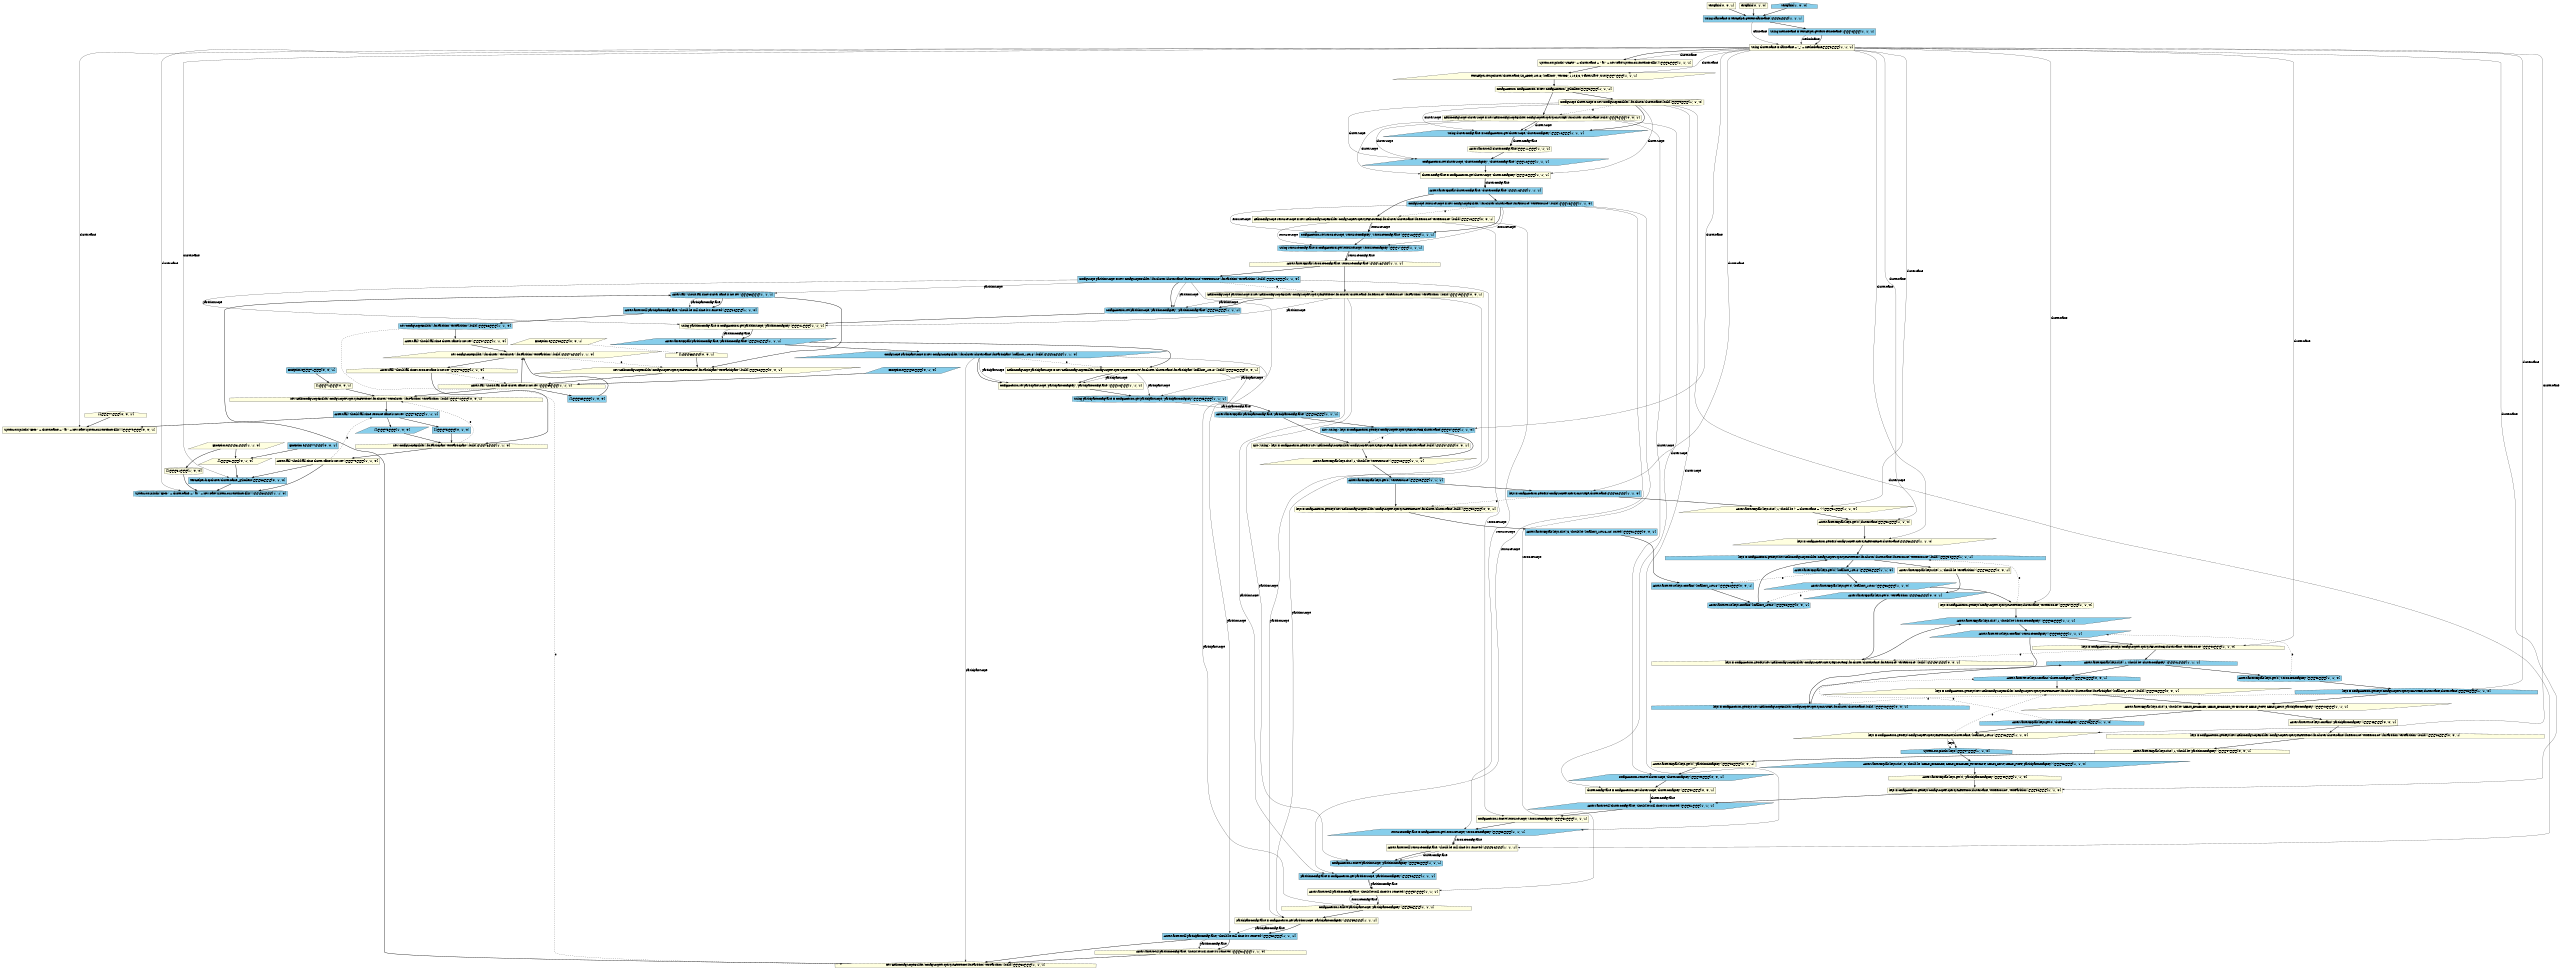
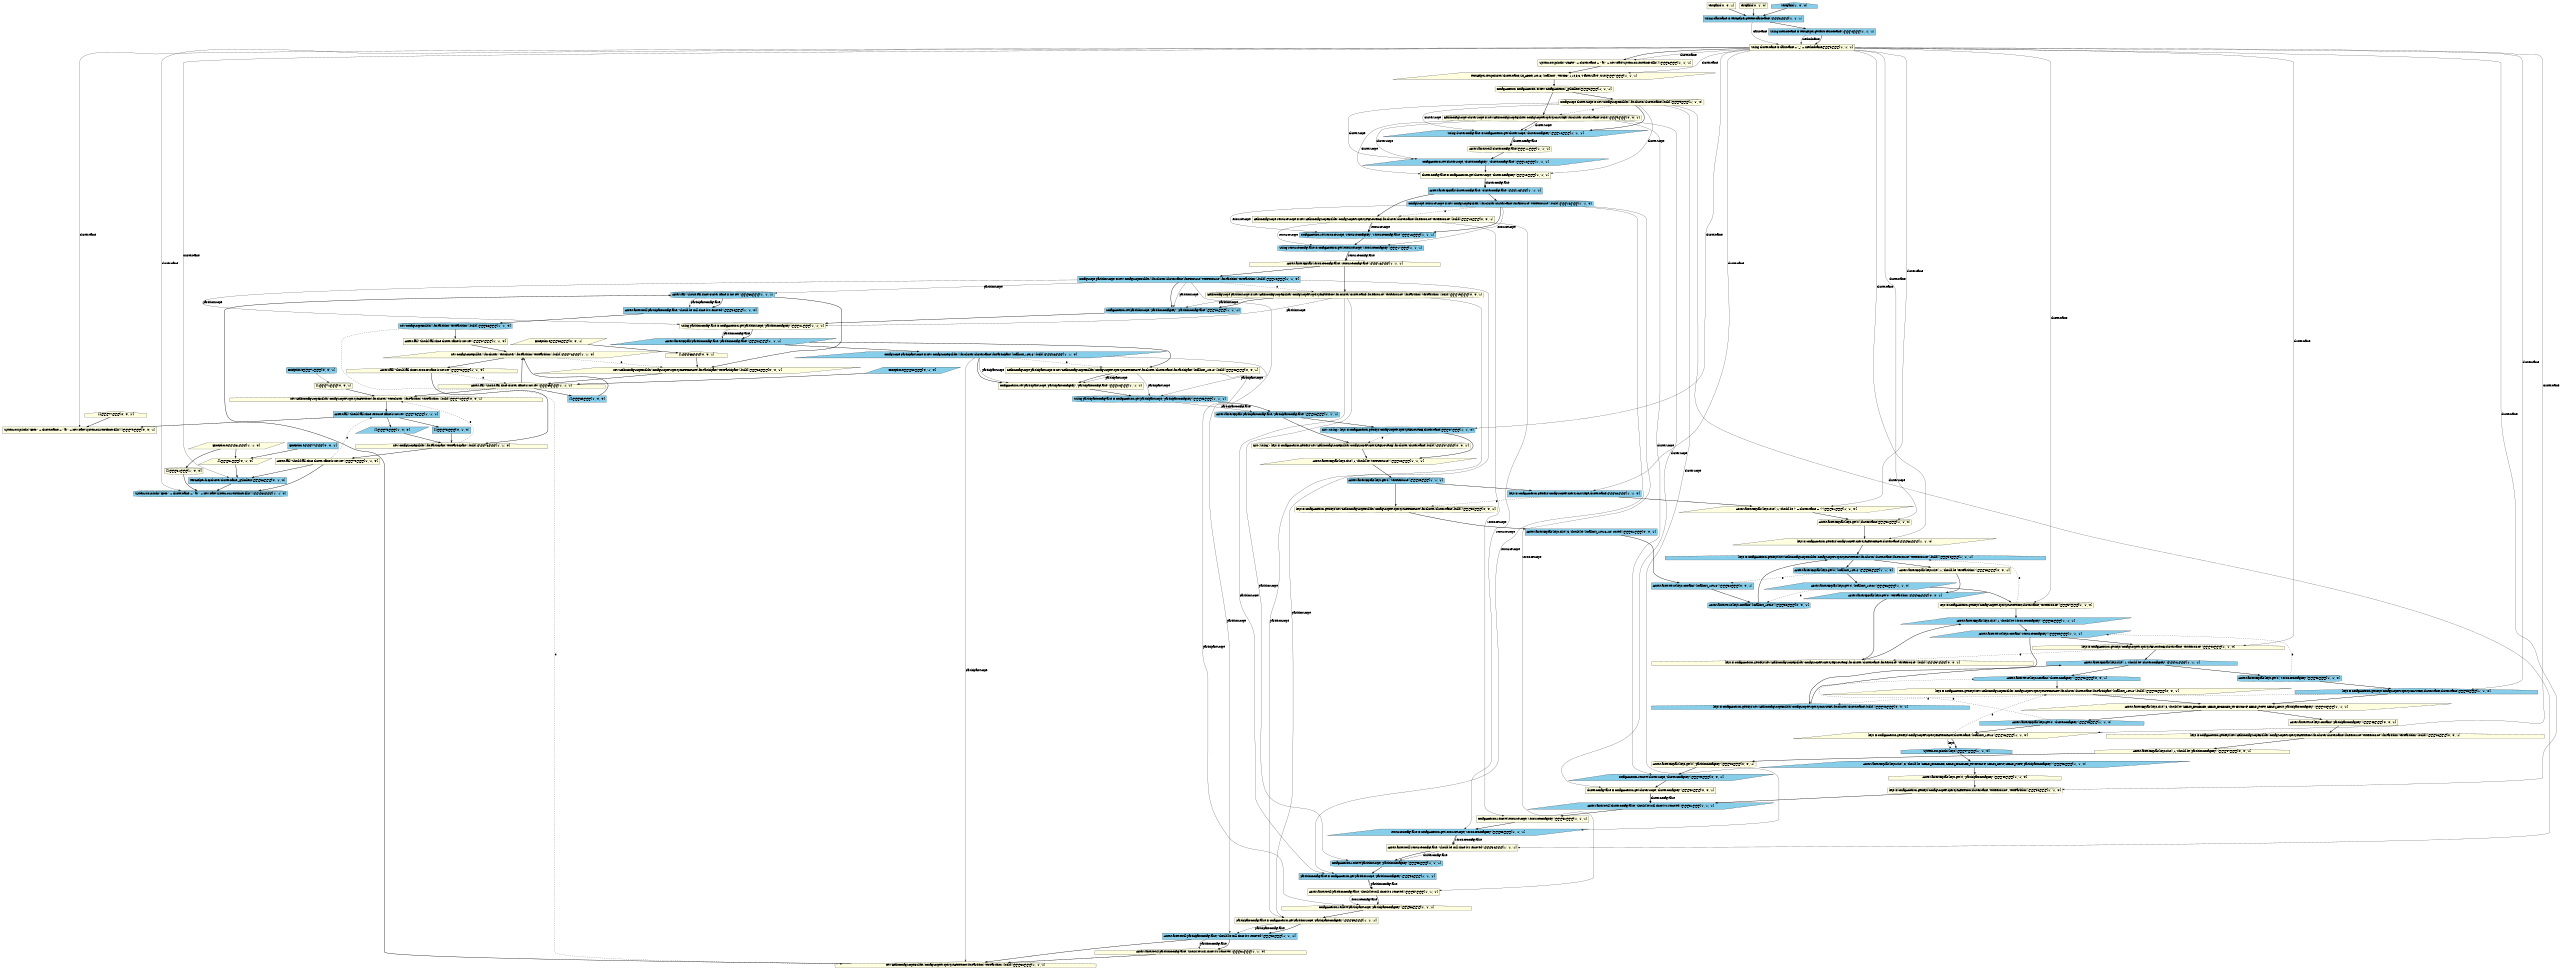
(632, 349) -> (632, 349)
(322, 378) -> (322, 378)
